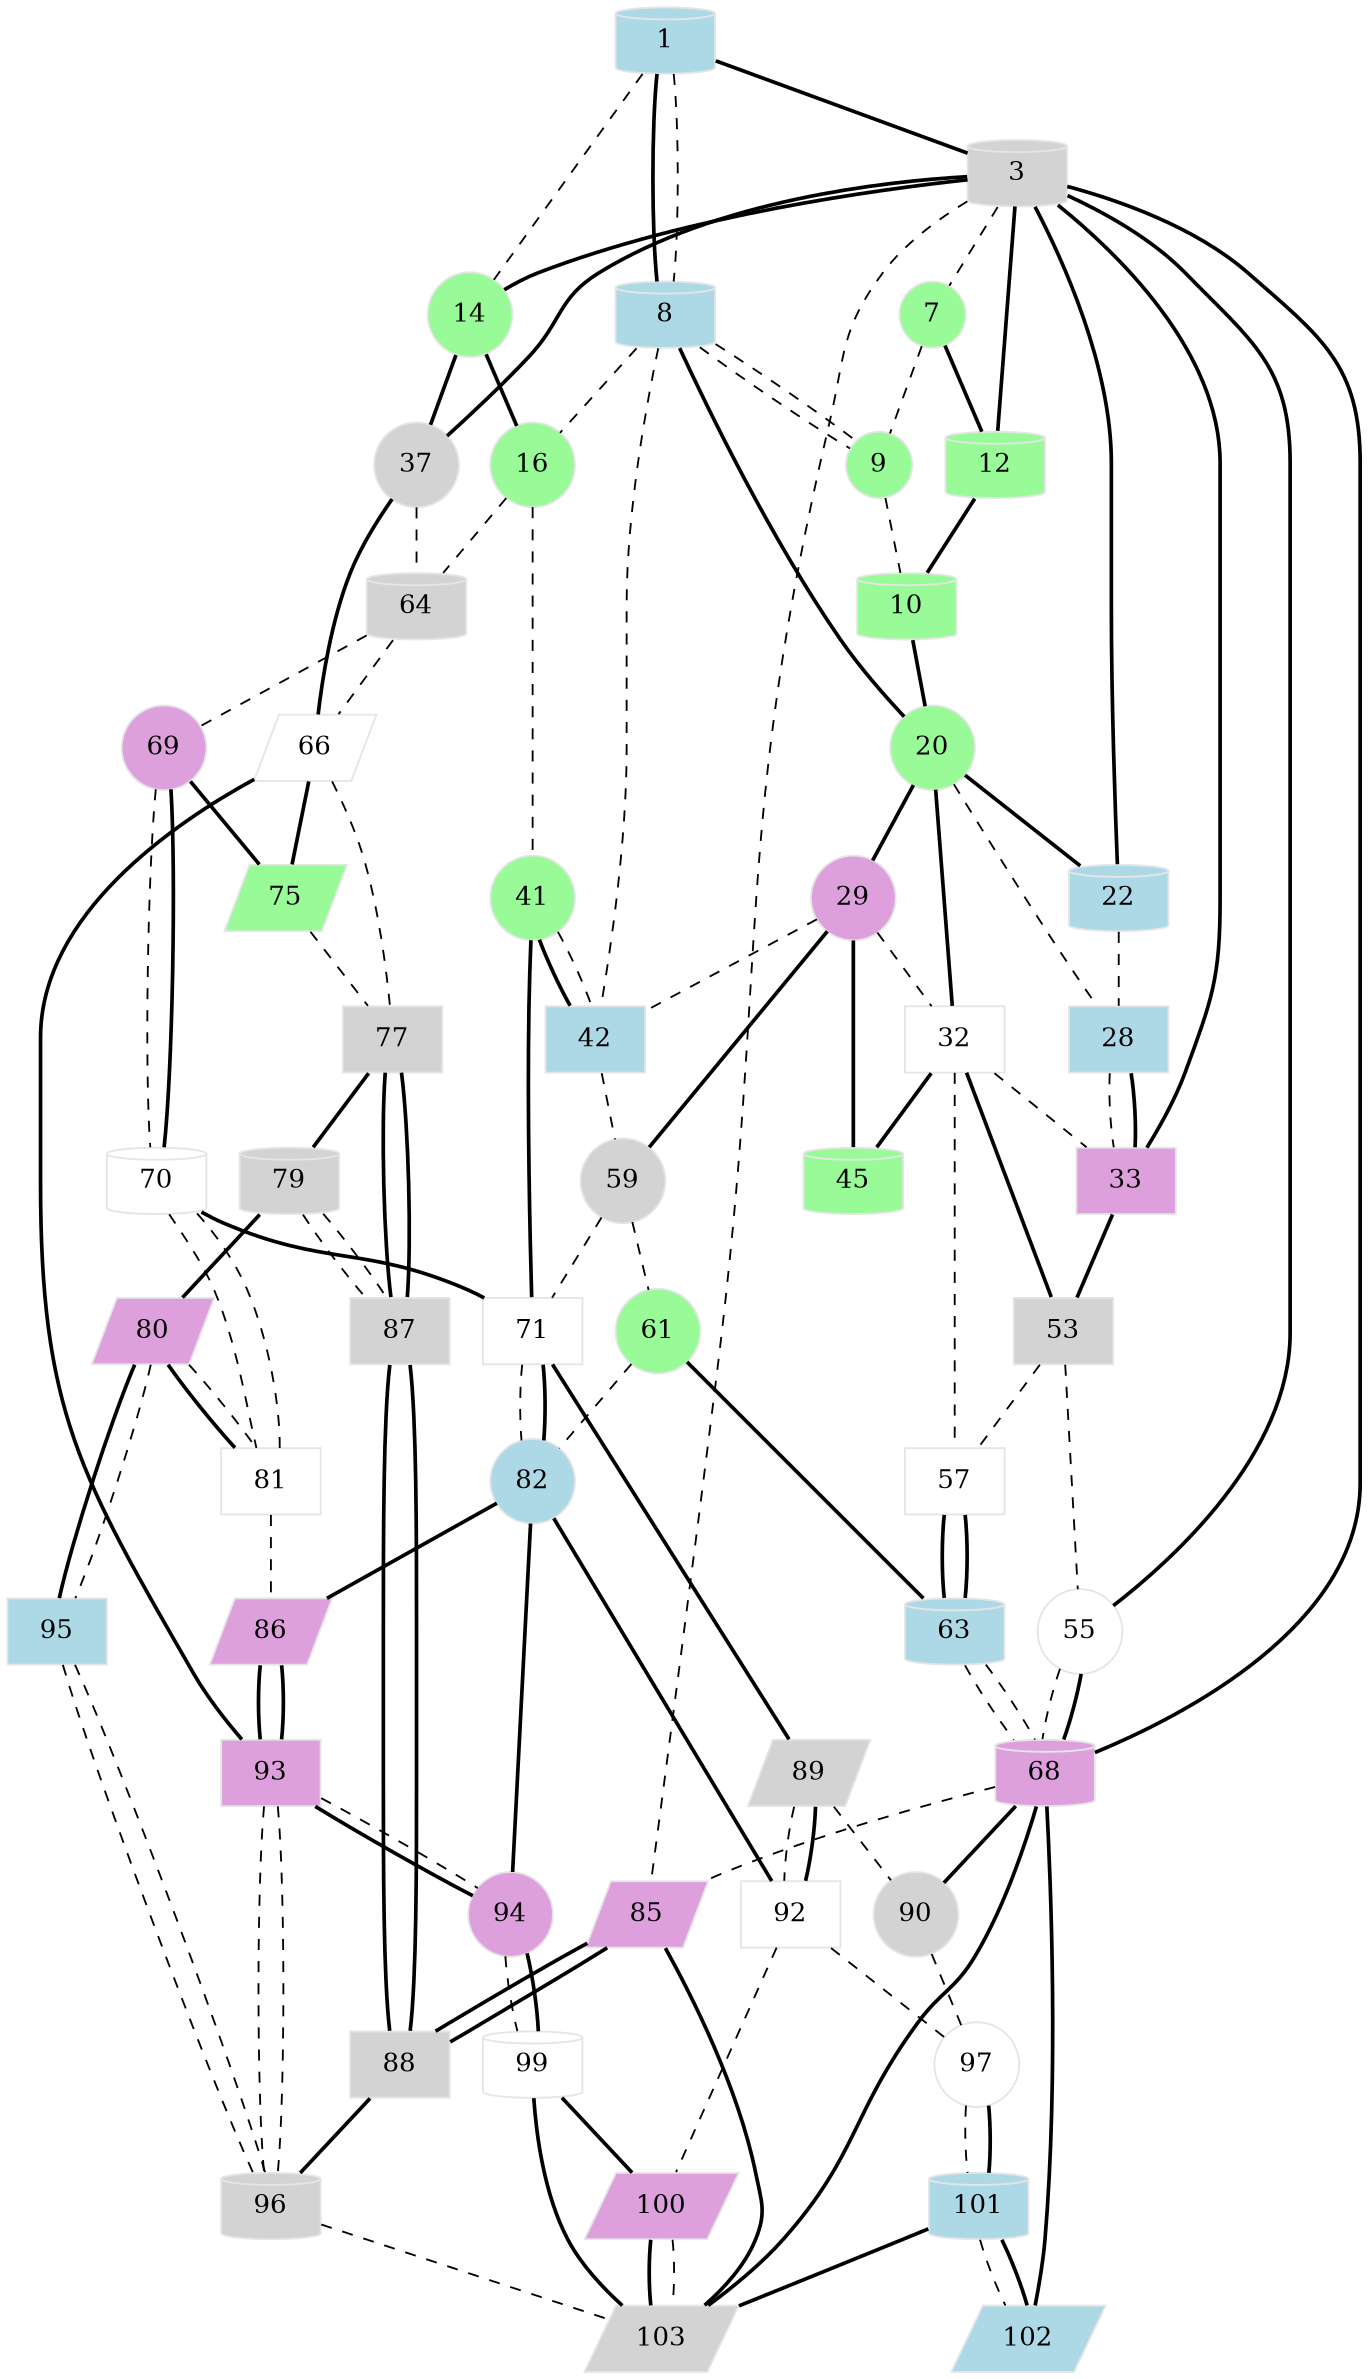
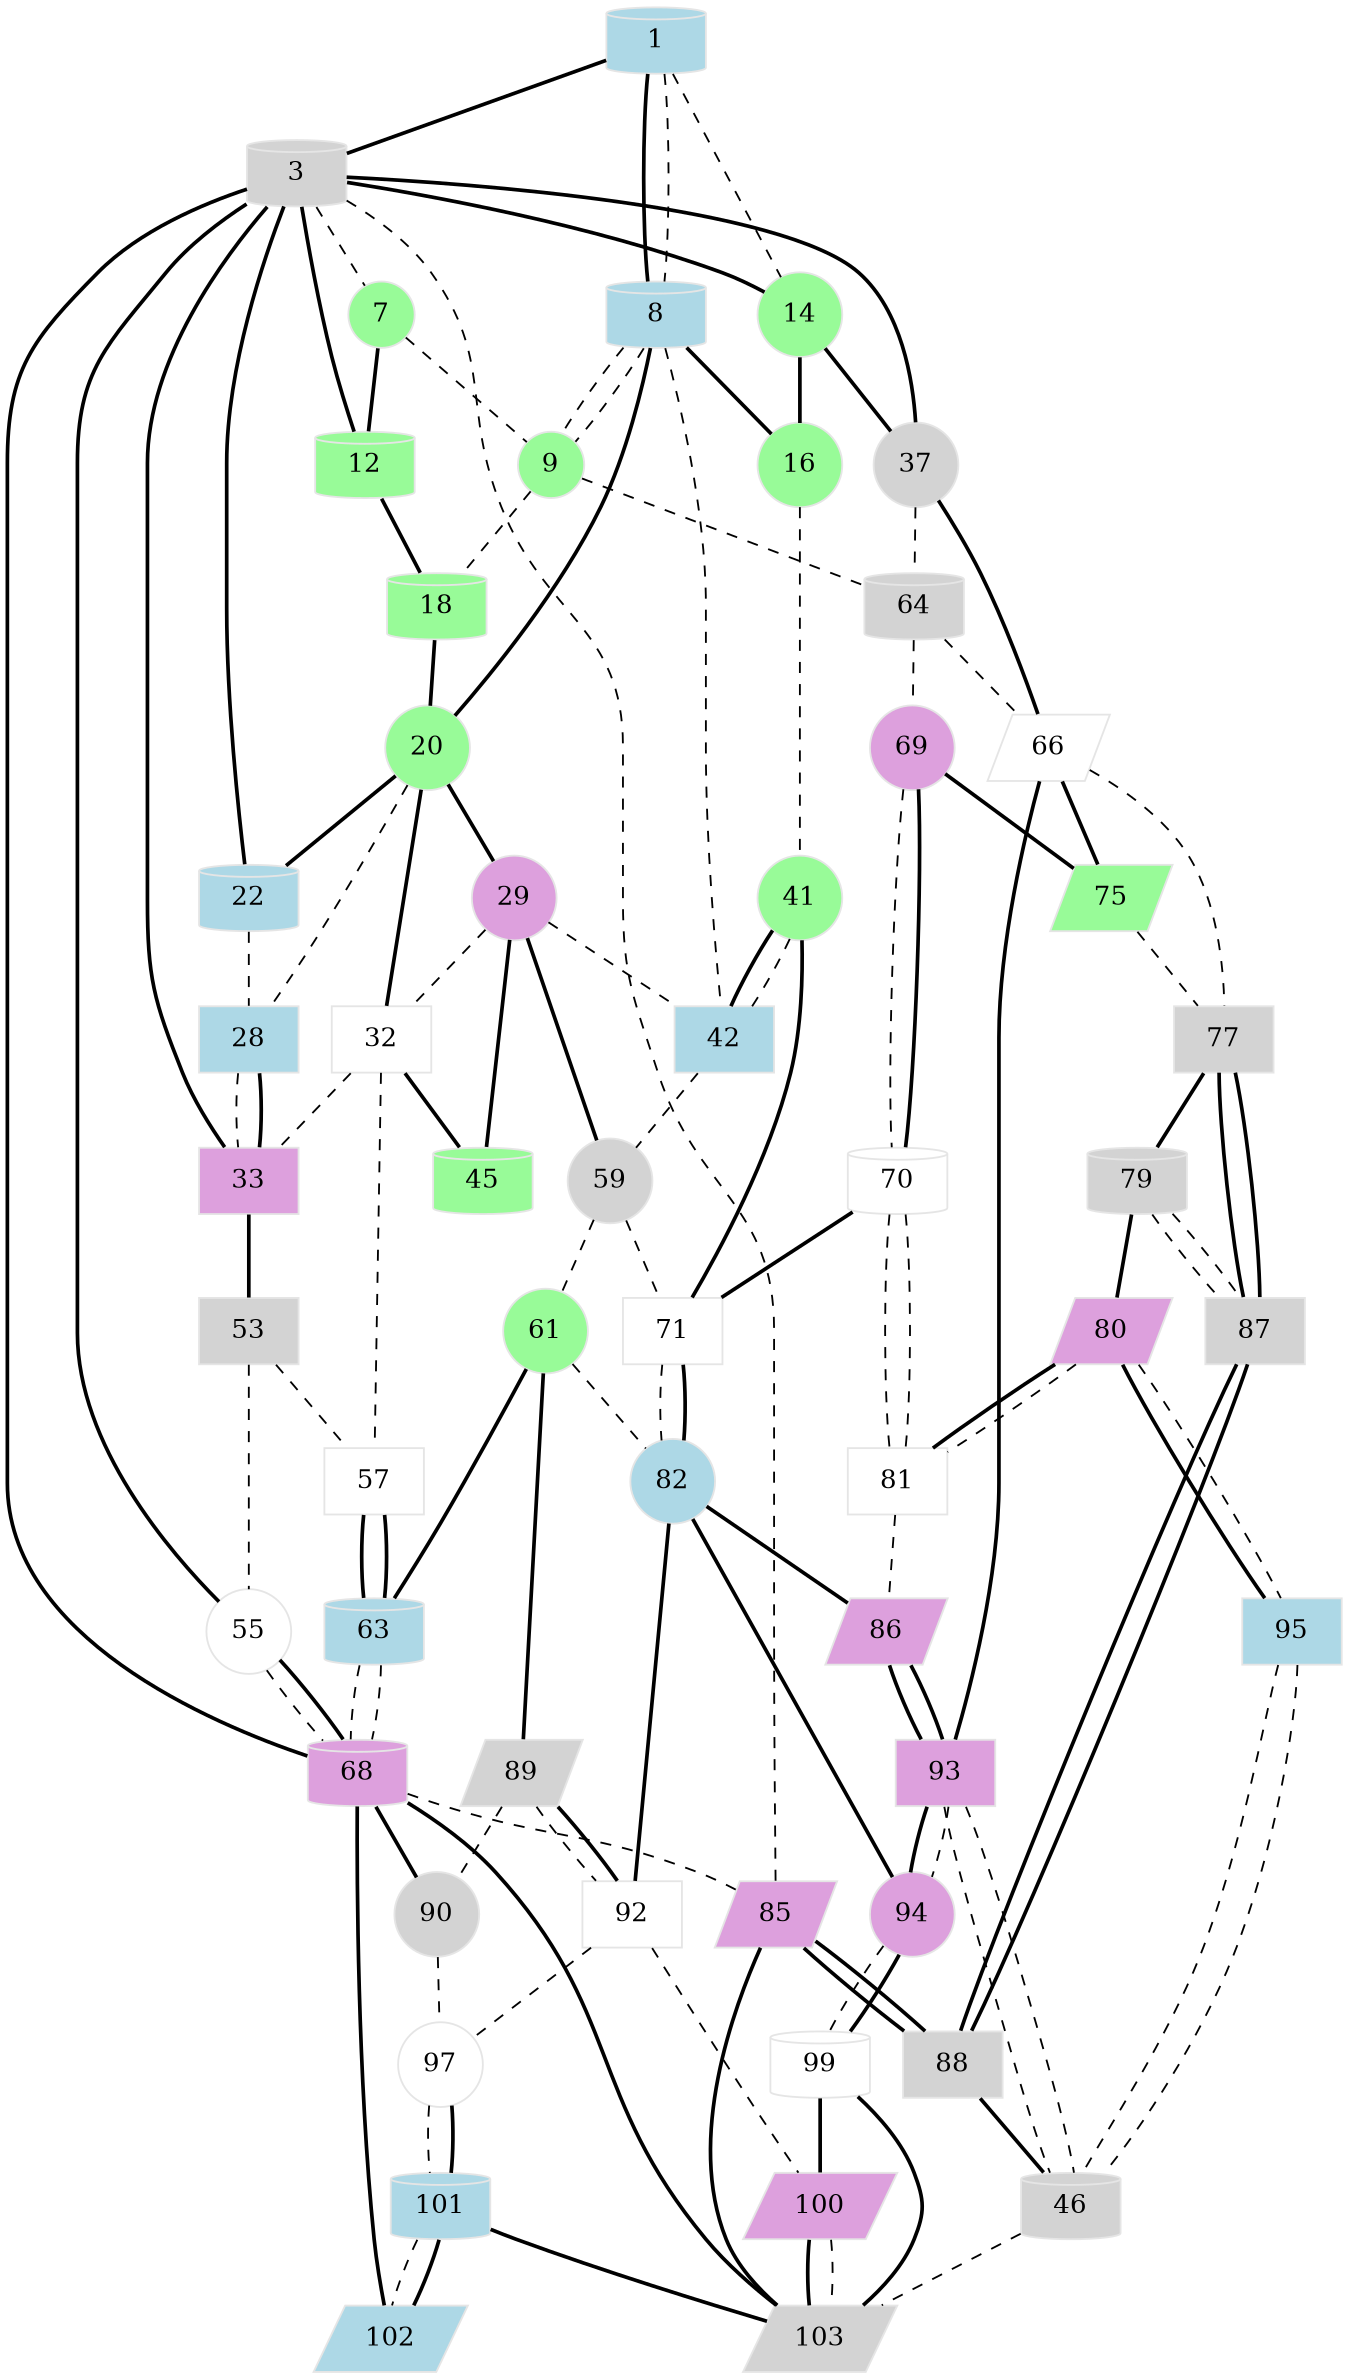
(598, 391) -> (729, 391)
(475, 535) -> (723, 532)
(907, 606) -> (437, 606)
(1009, 1185) -> none
(671, 1552) -> (533, 1556)
(271, 2206) -> (1071, 2206)
